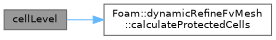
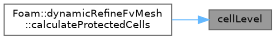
(80, 20) -> (185, 20)
